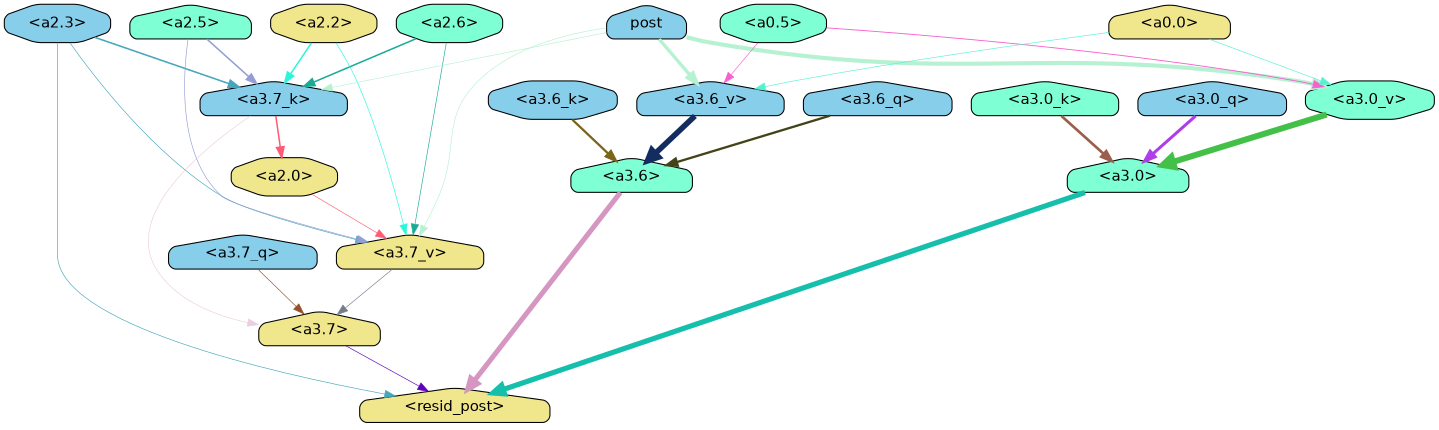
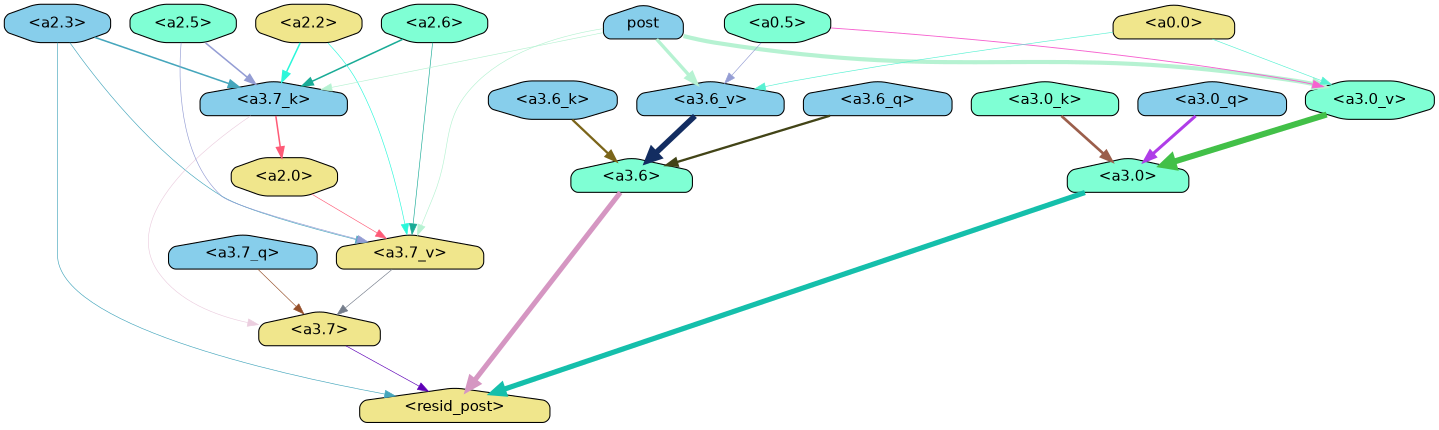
(191, 23) -> (183, 23)
(744, 59) -> (746, 59)
